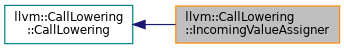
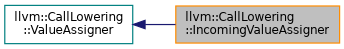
(69, 25) -> (69, 25)
